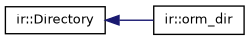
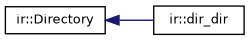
(199, 20) -> (199, 20)
